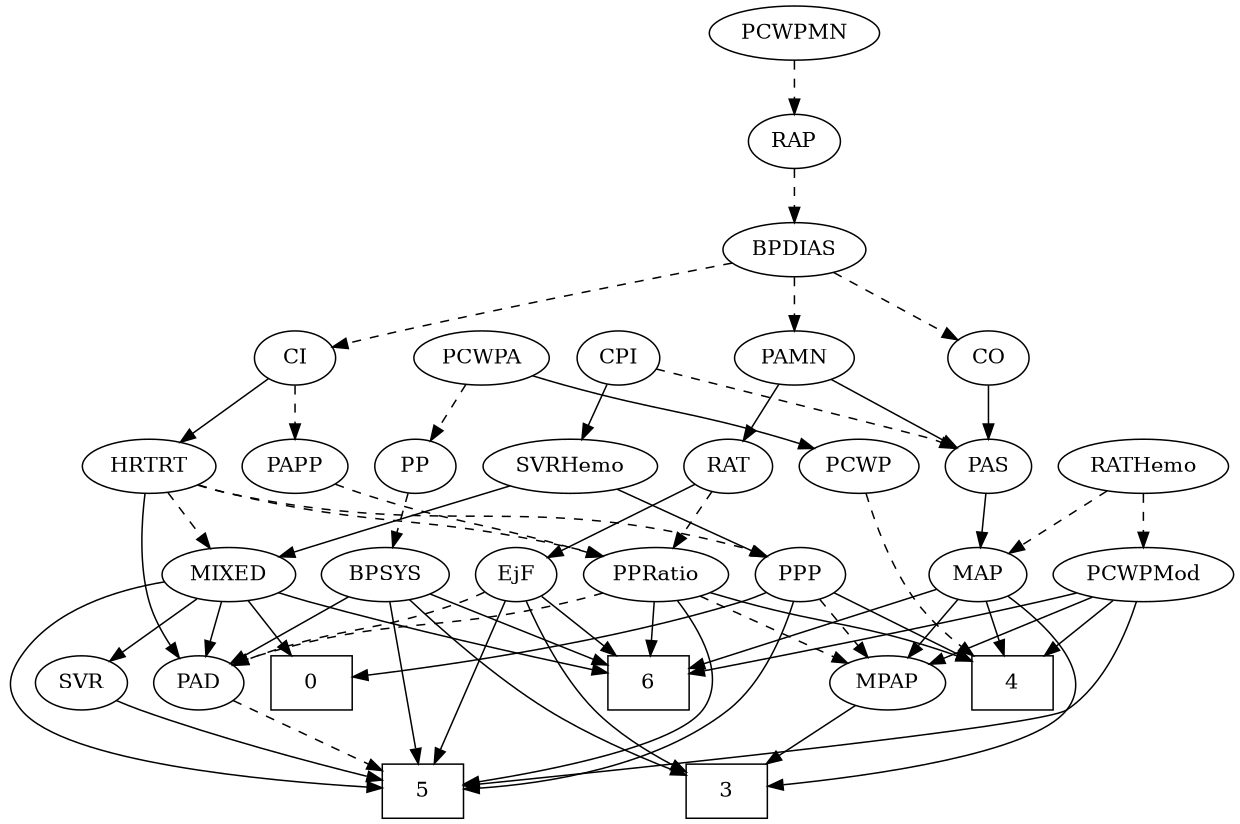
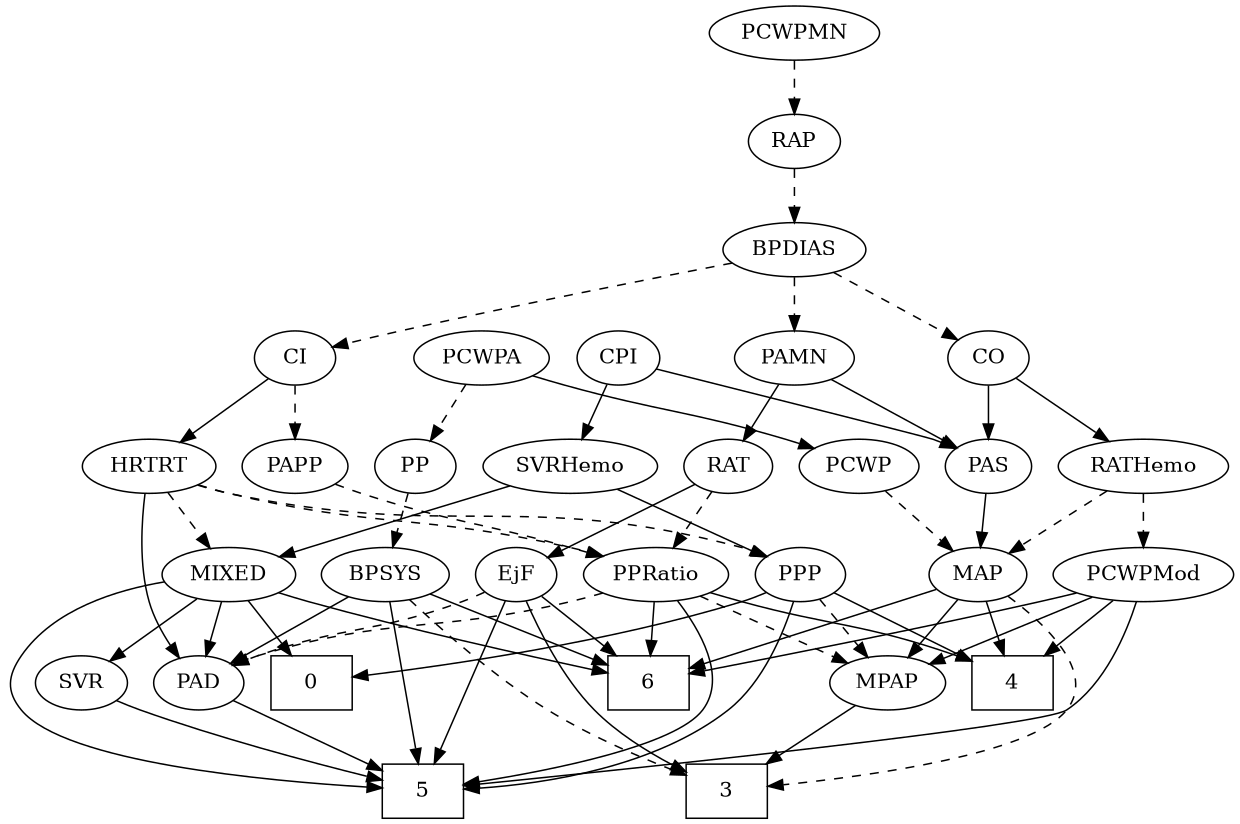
(799, 405) -> (799, 405)
none -> (1056, 405)
(901, 578) -> (914, 516)
(531, 699) -> (531, 699)
(301, 732) -> (301, 732)
(999, 746) -> (999, 746)
